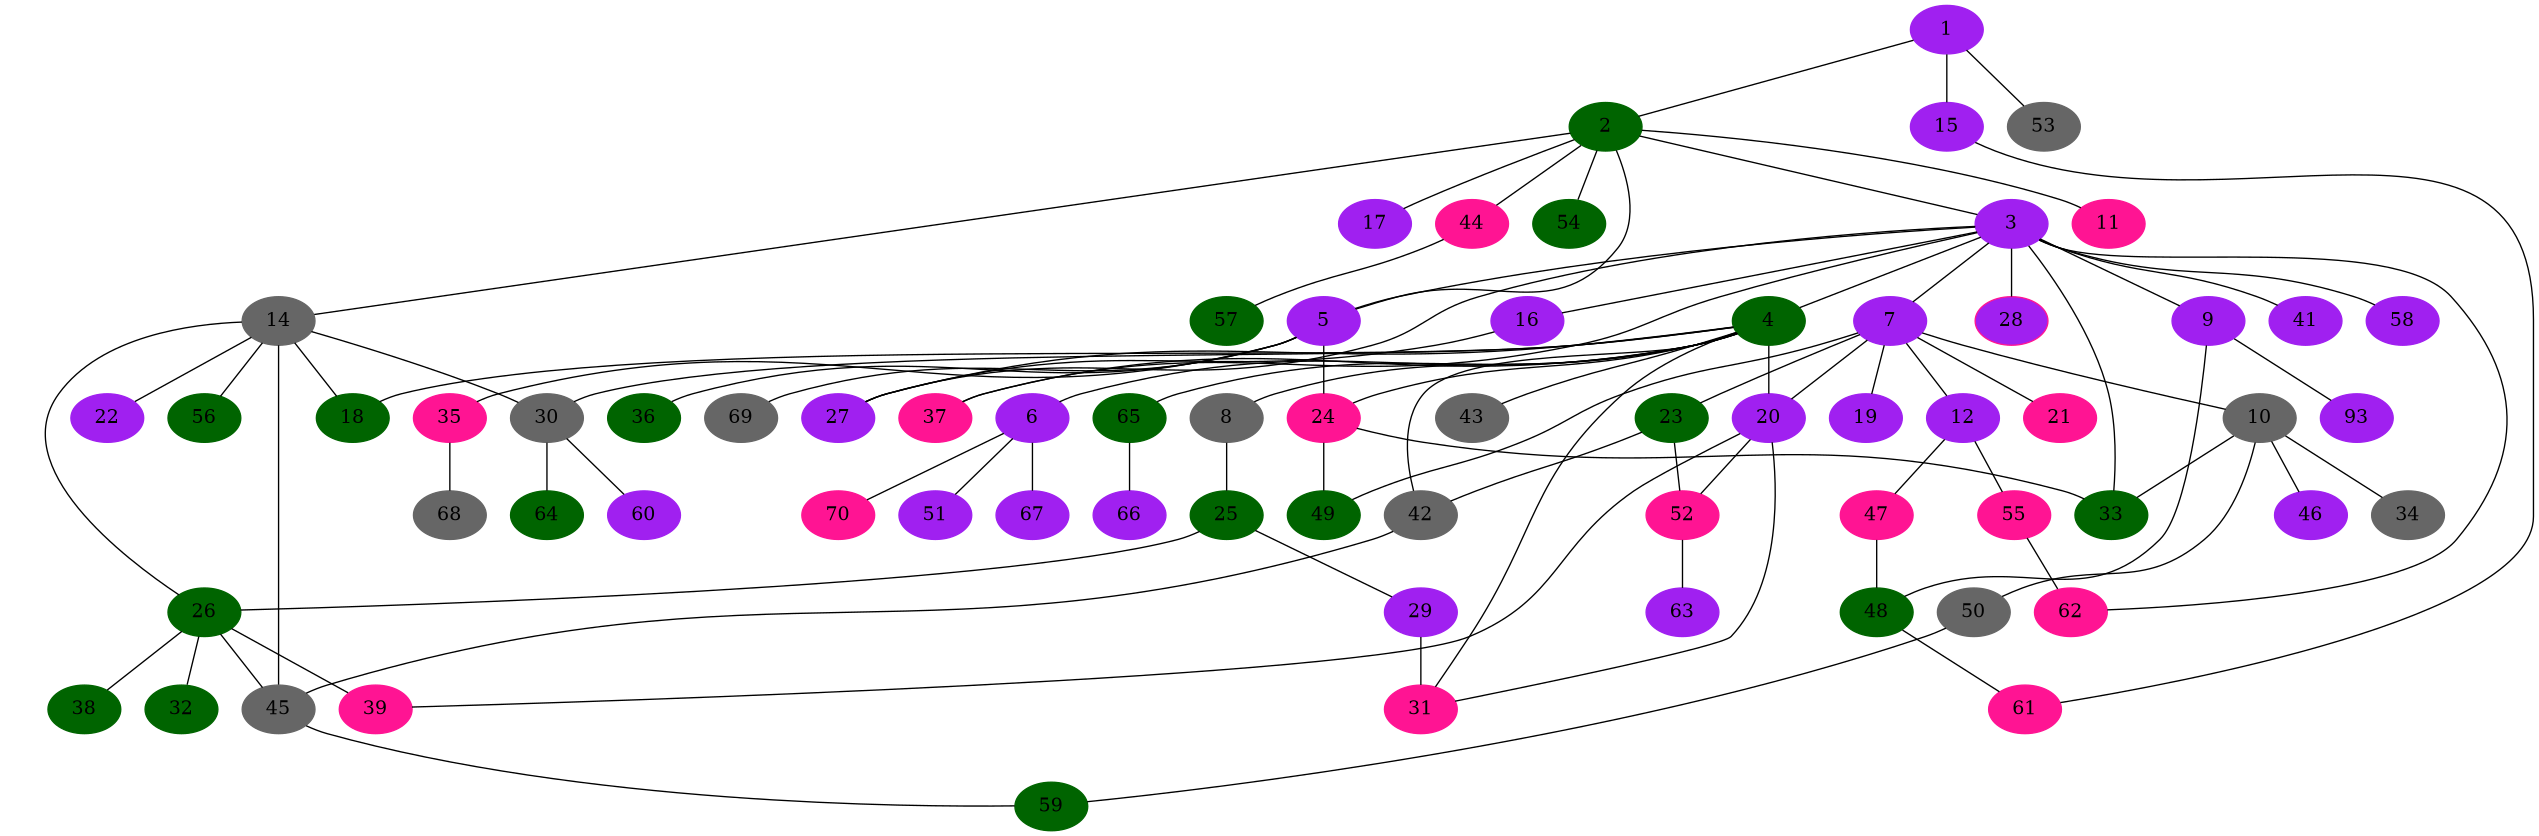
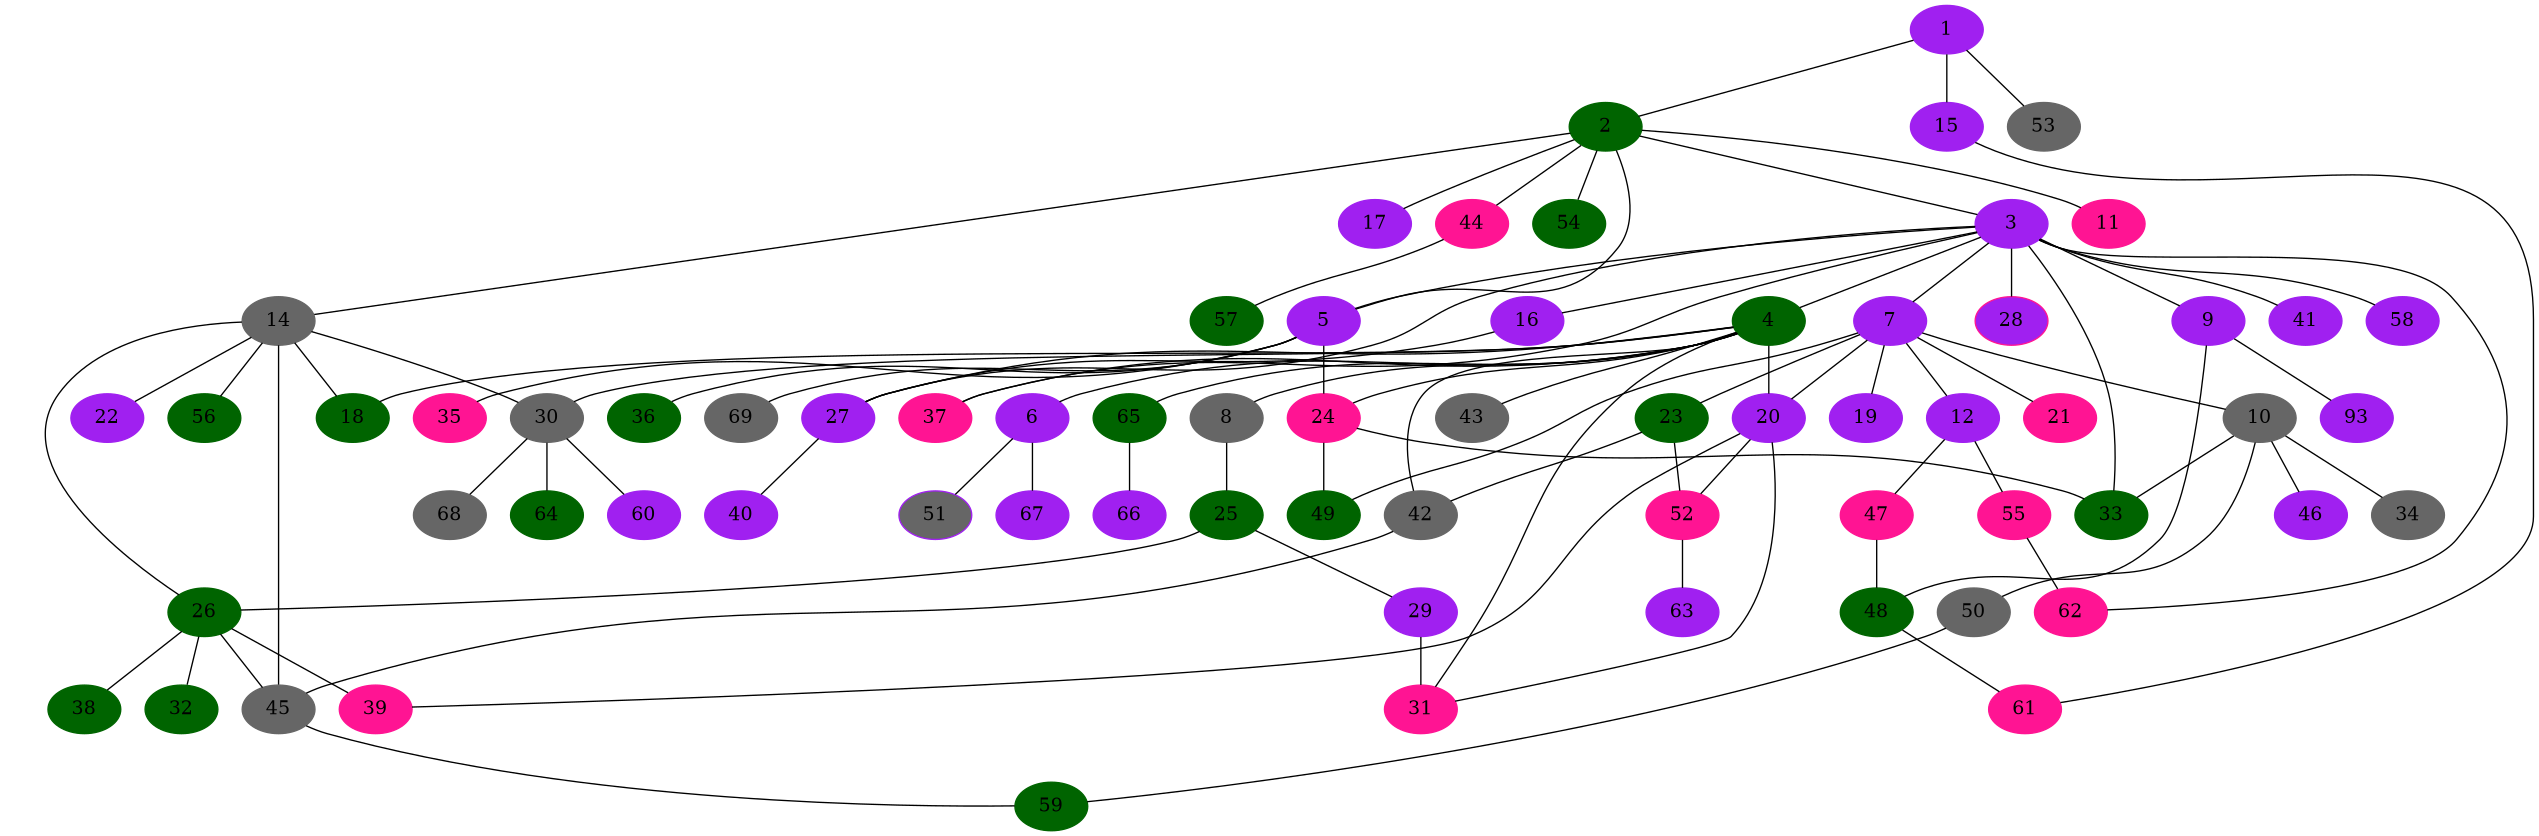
(450, 467) -> (499, 466)
none -> (741, 515)
(838, 515) -> none
(935, 515) -> (935, 515)
